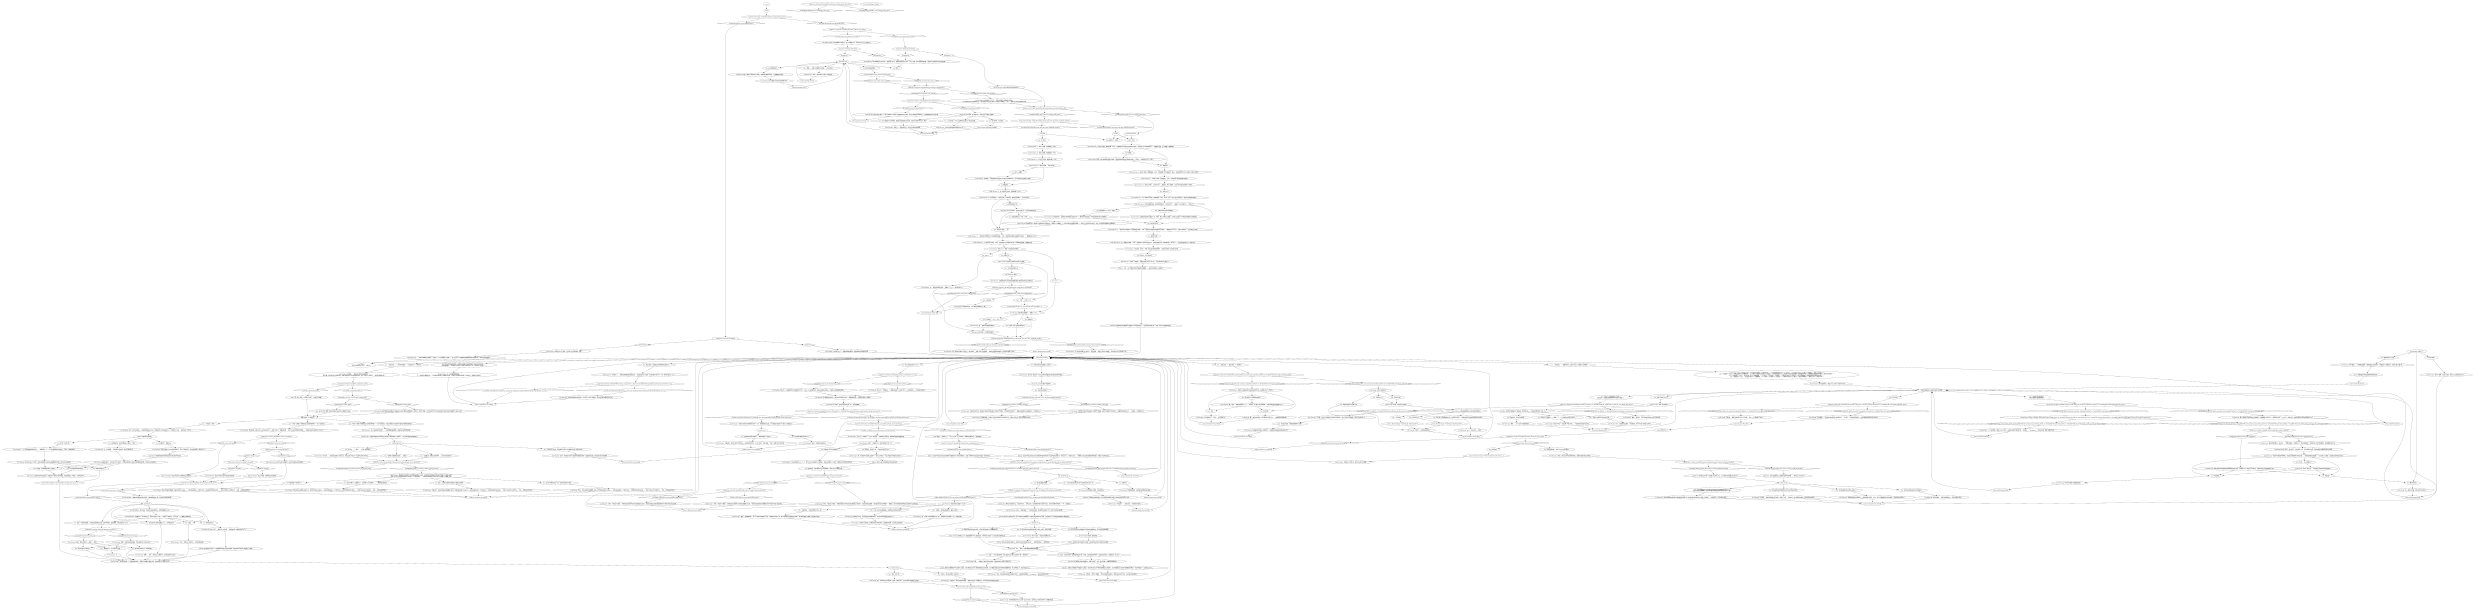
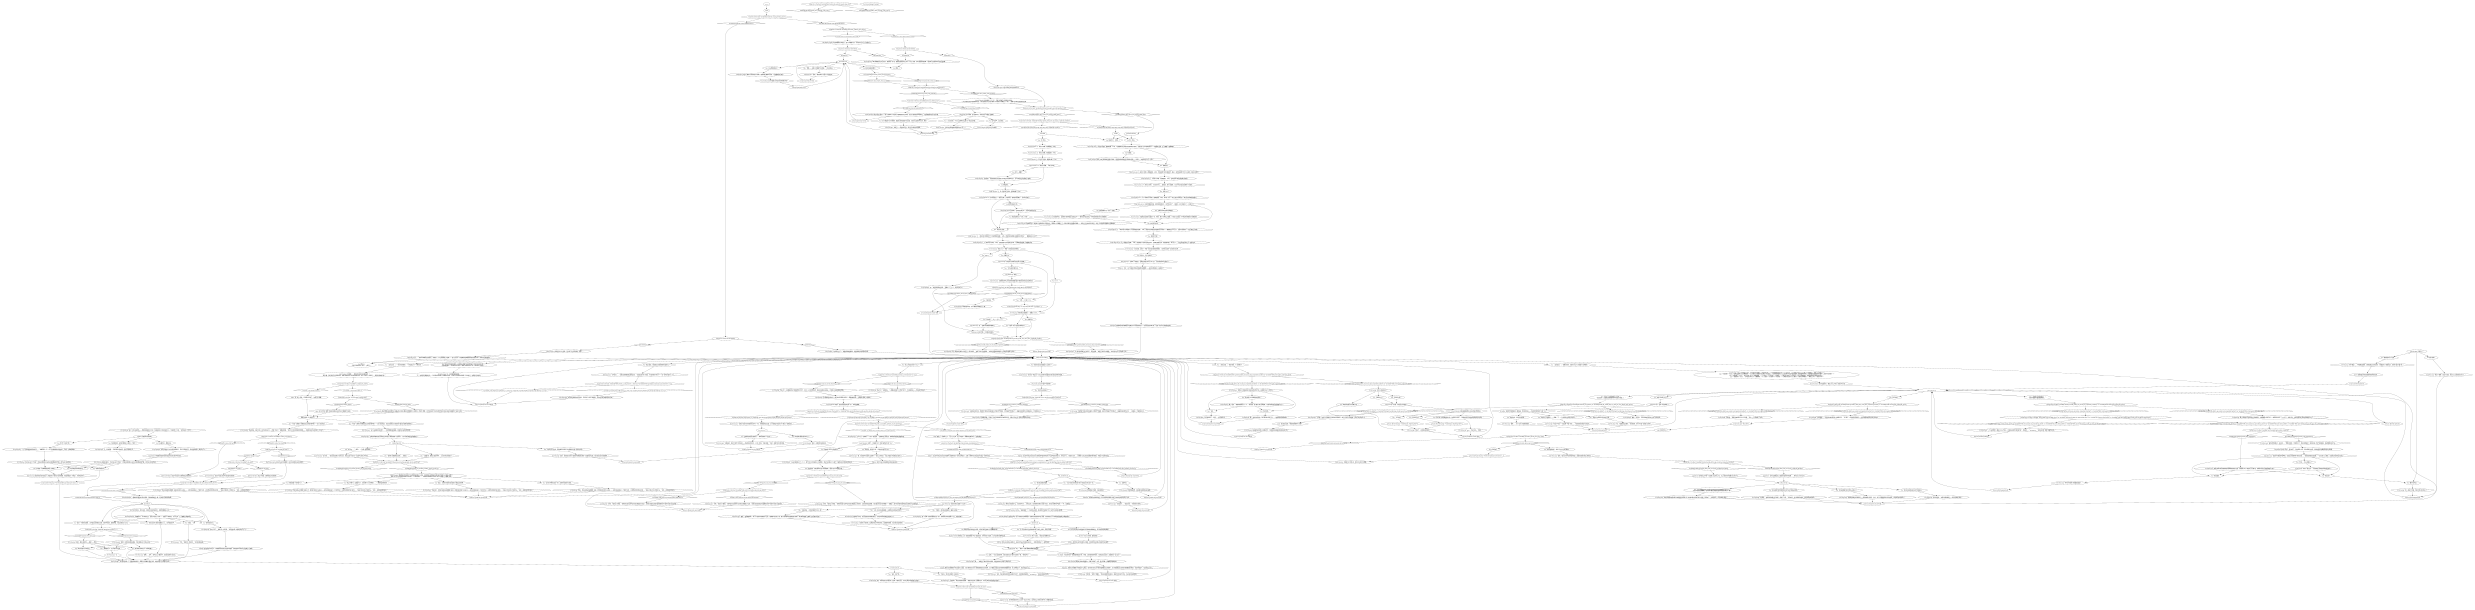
(1931, 390) -> (1931, 390)
(209, 424) -> none
